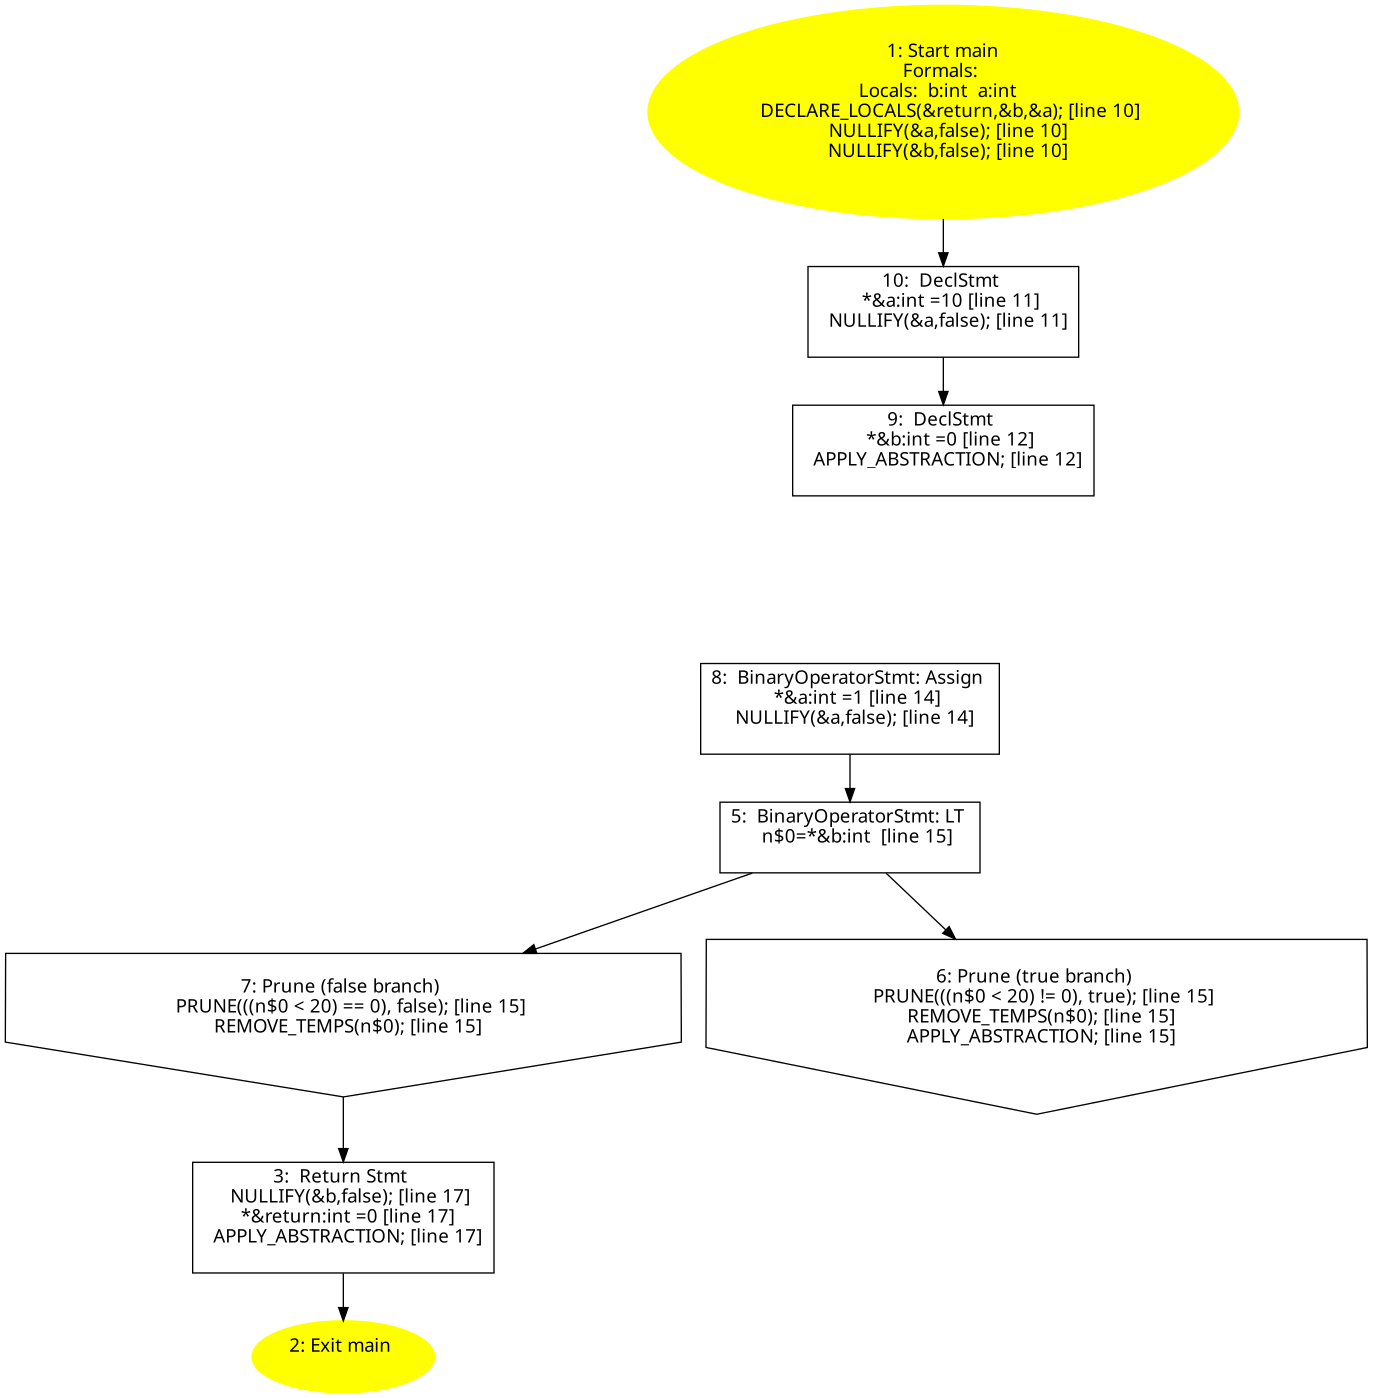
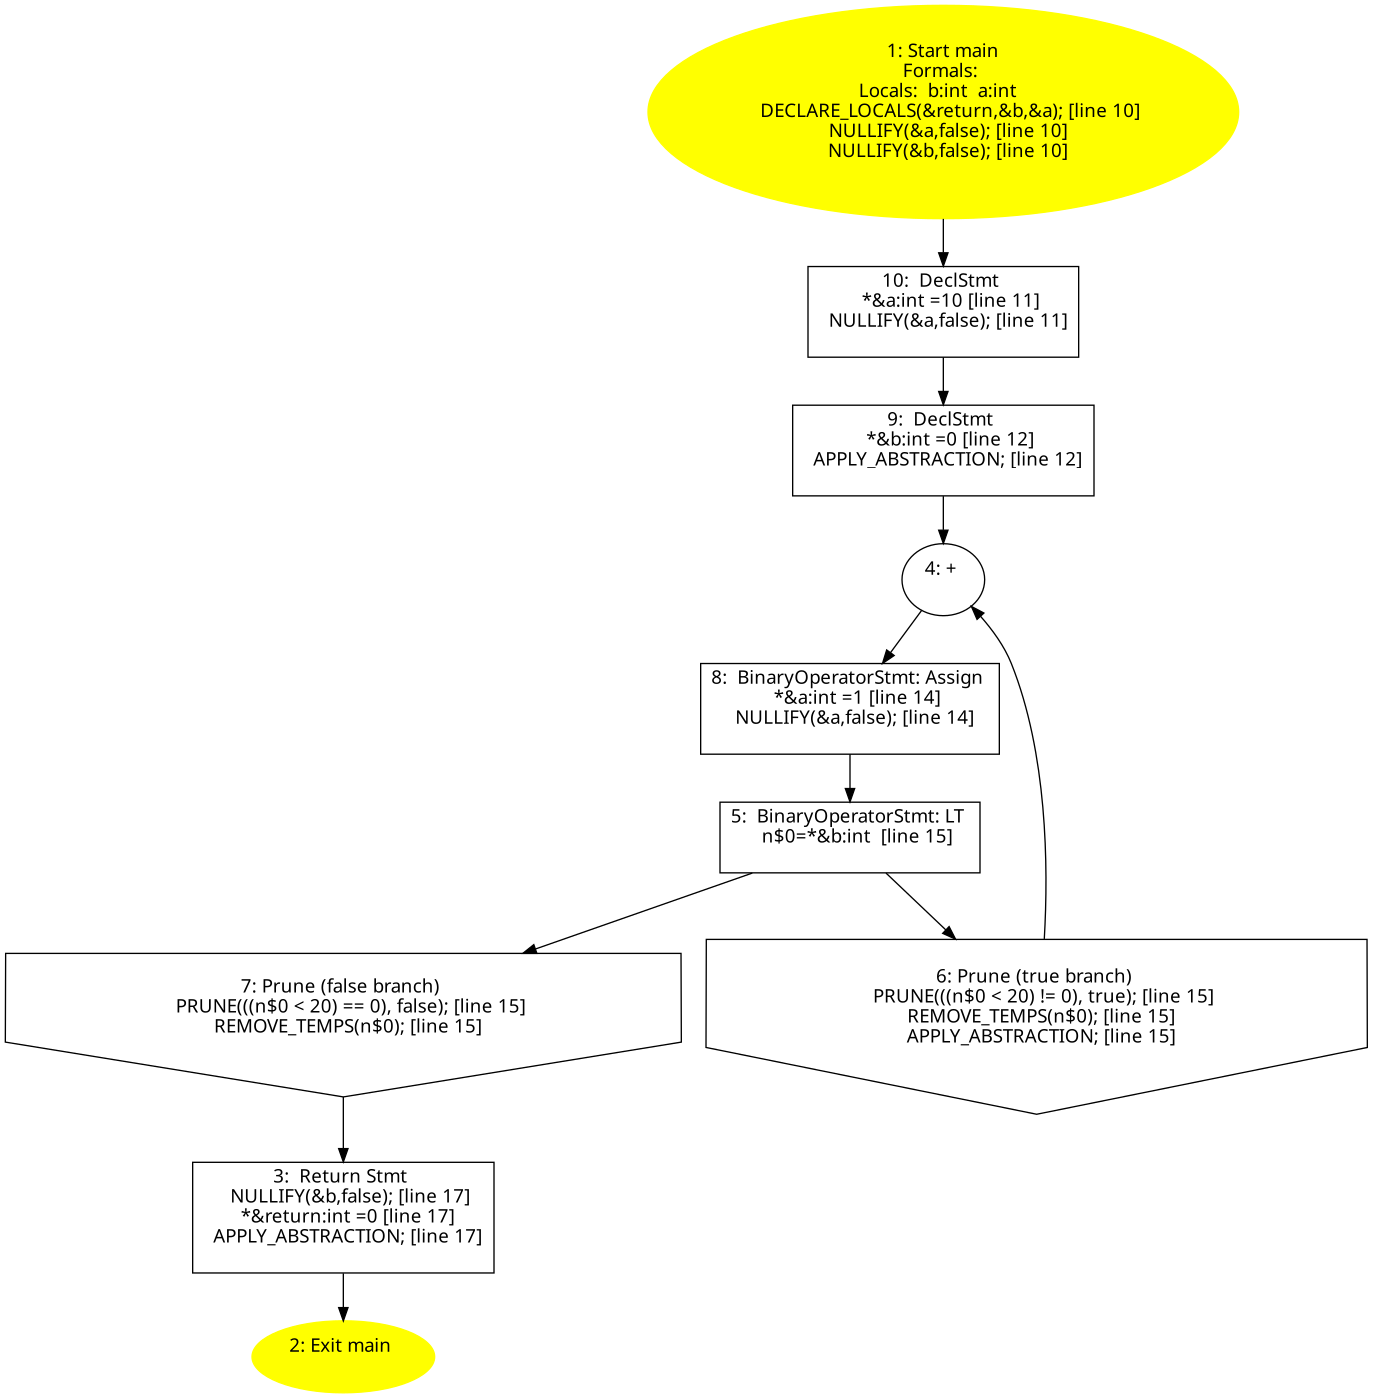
none -> (943, 580)
